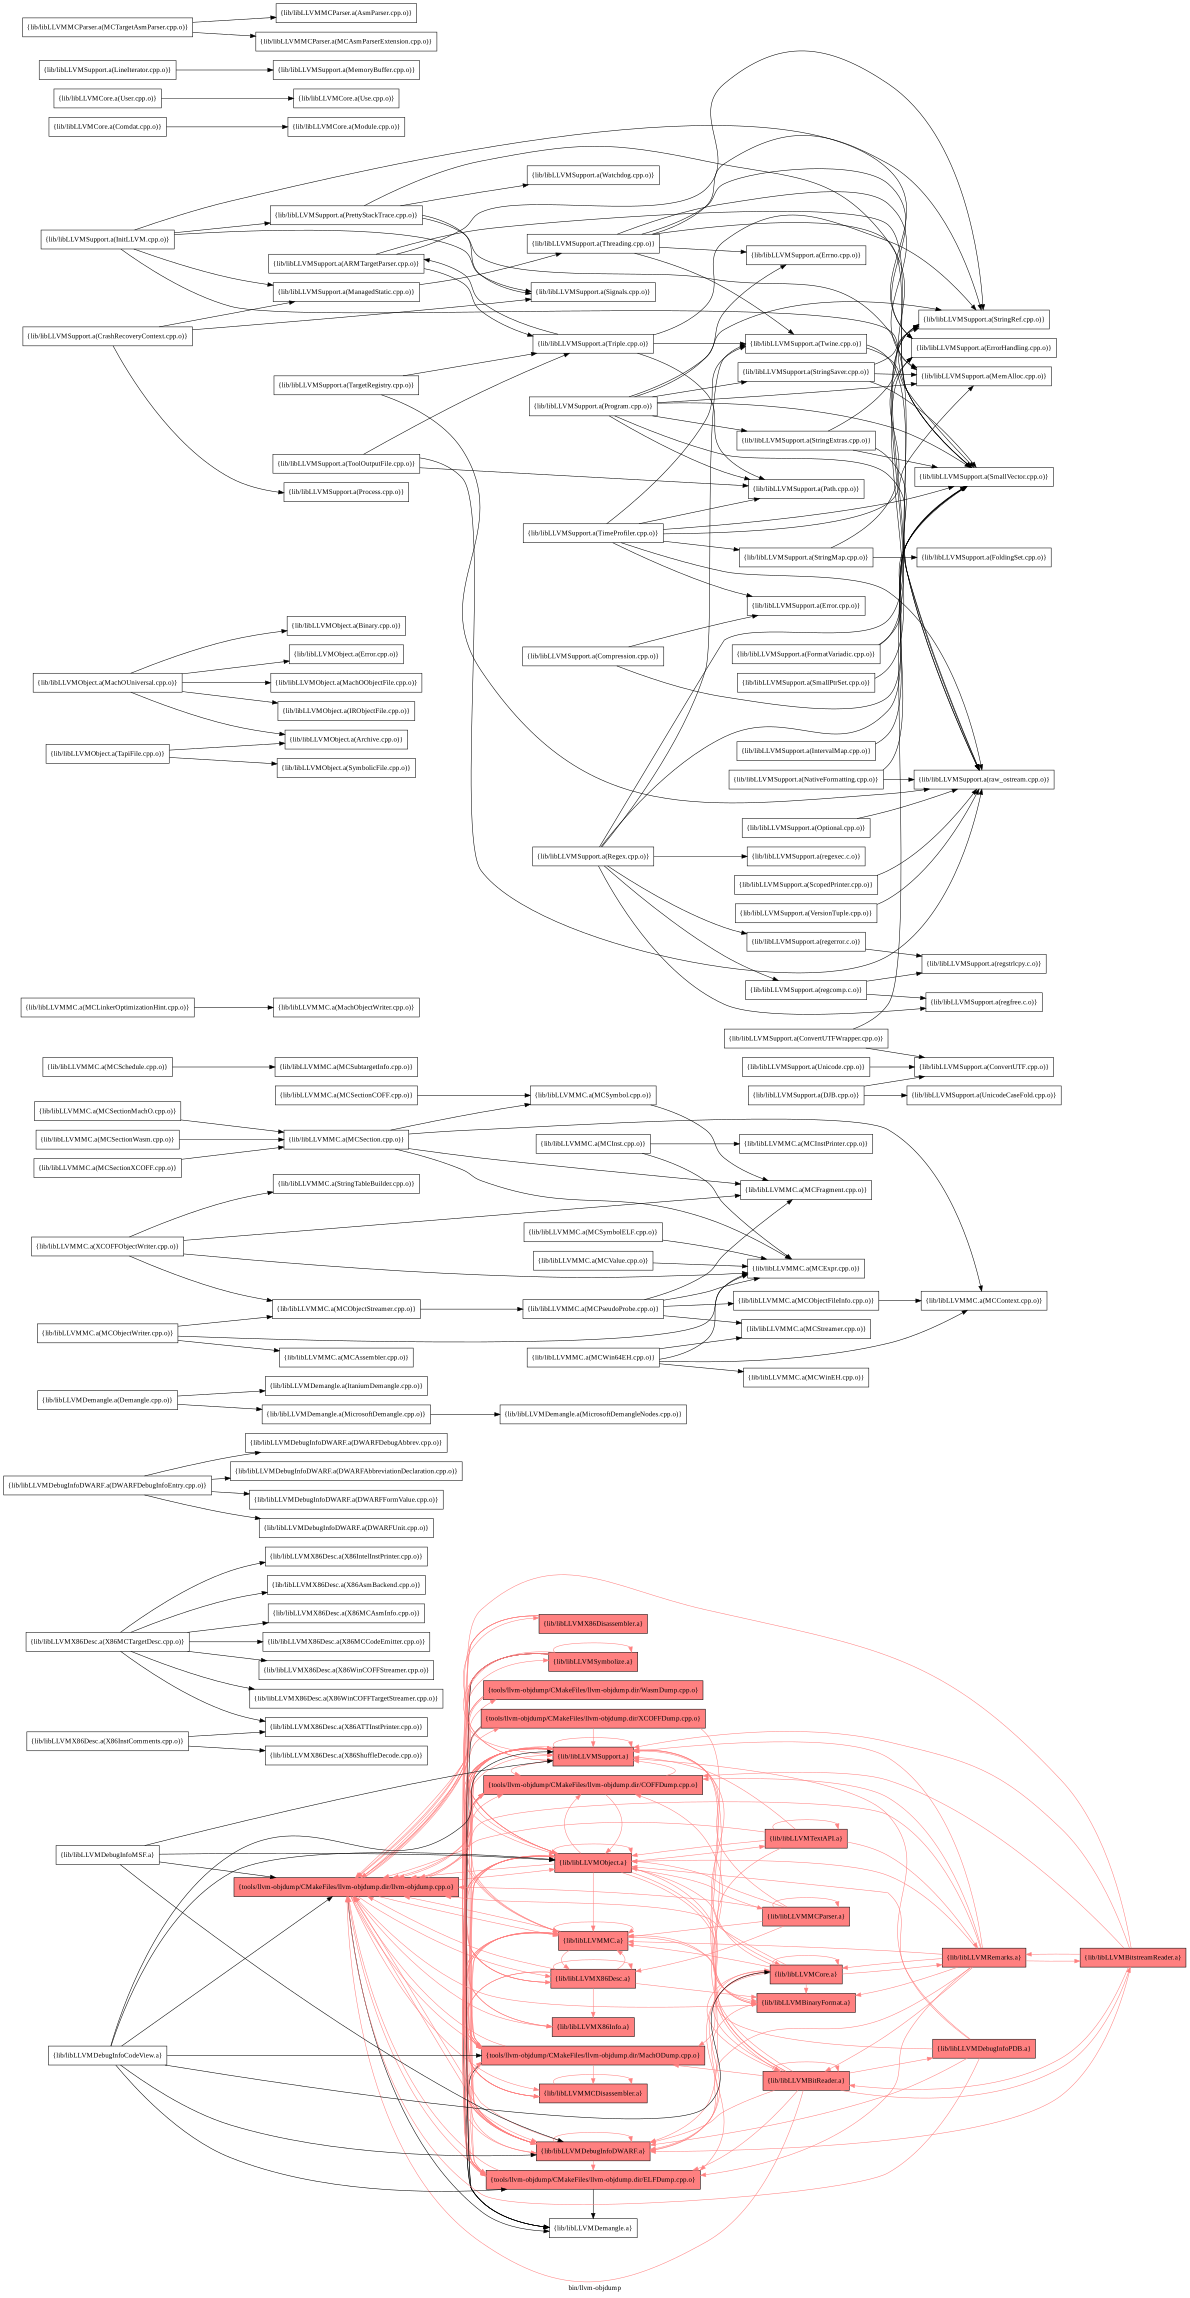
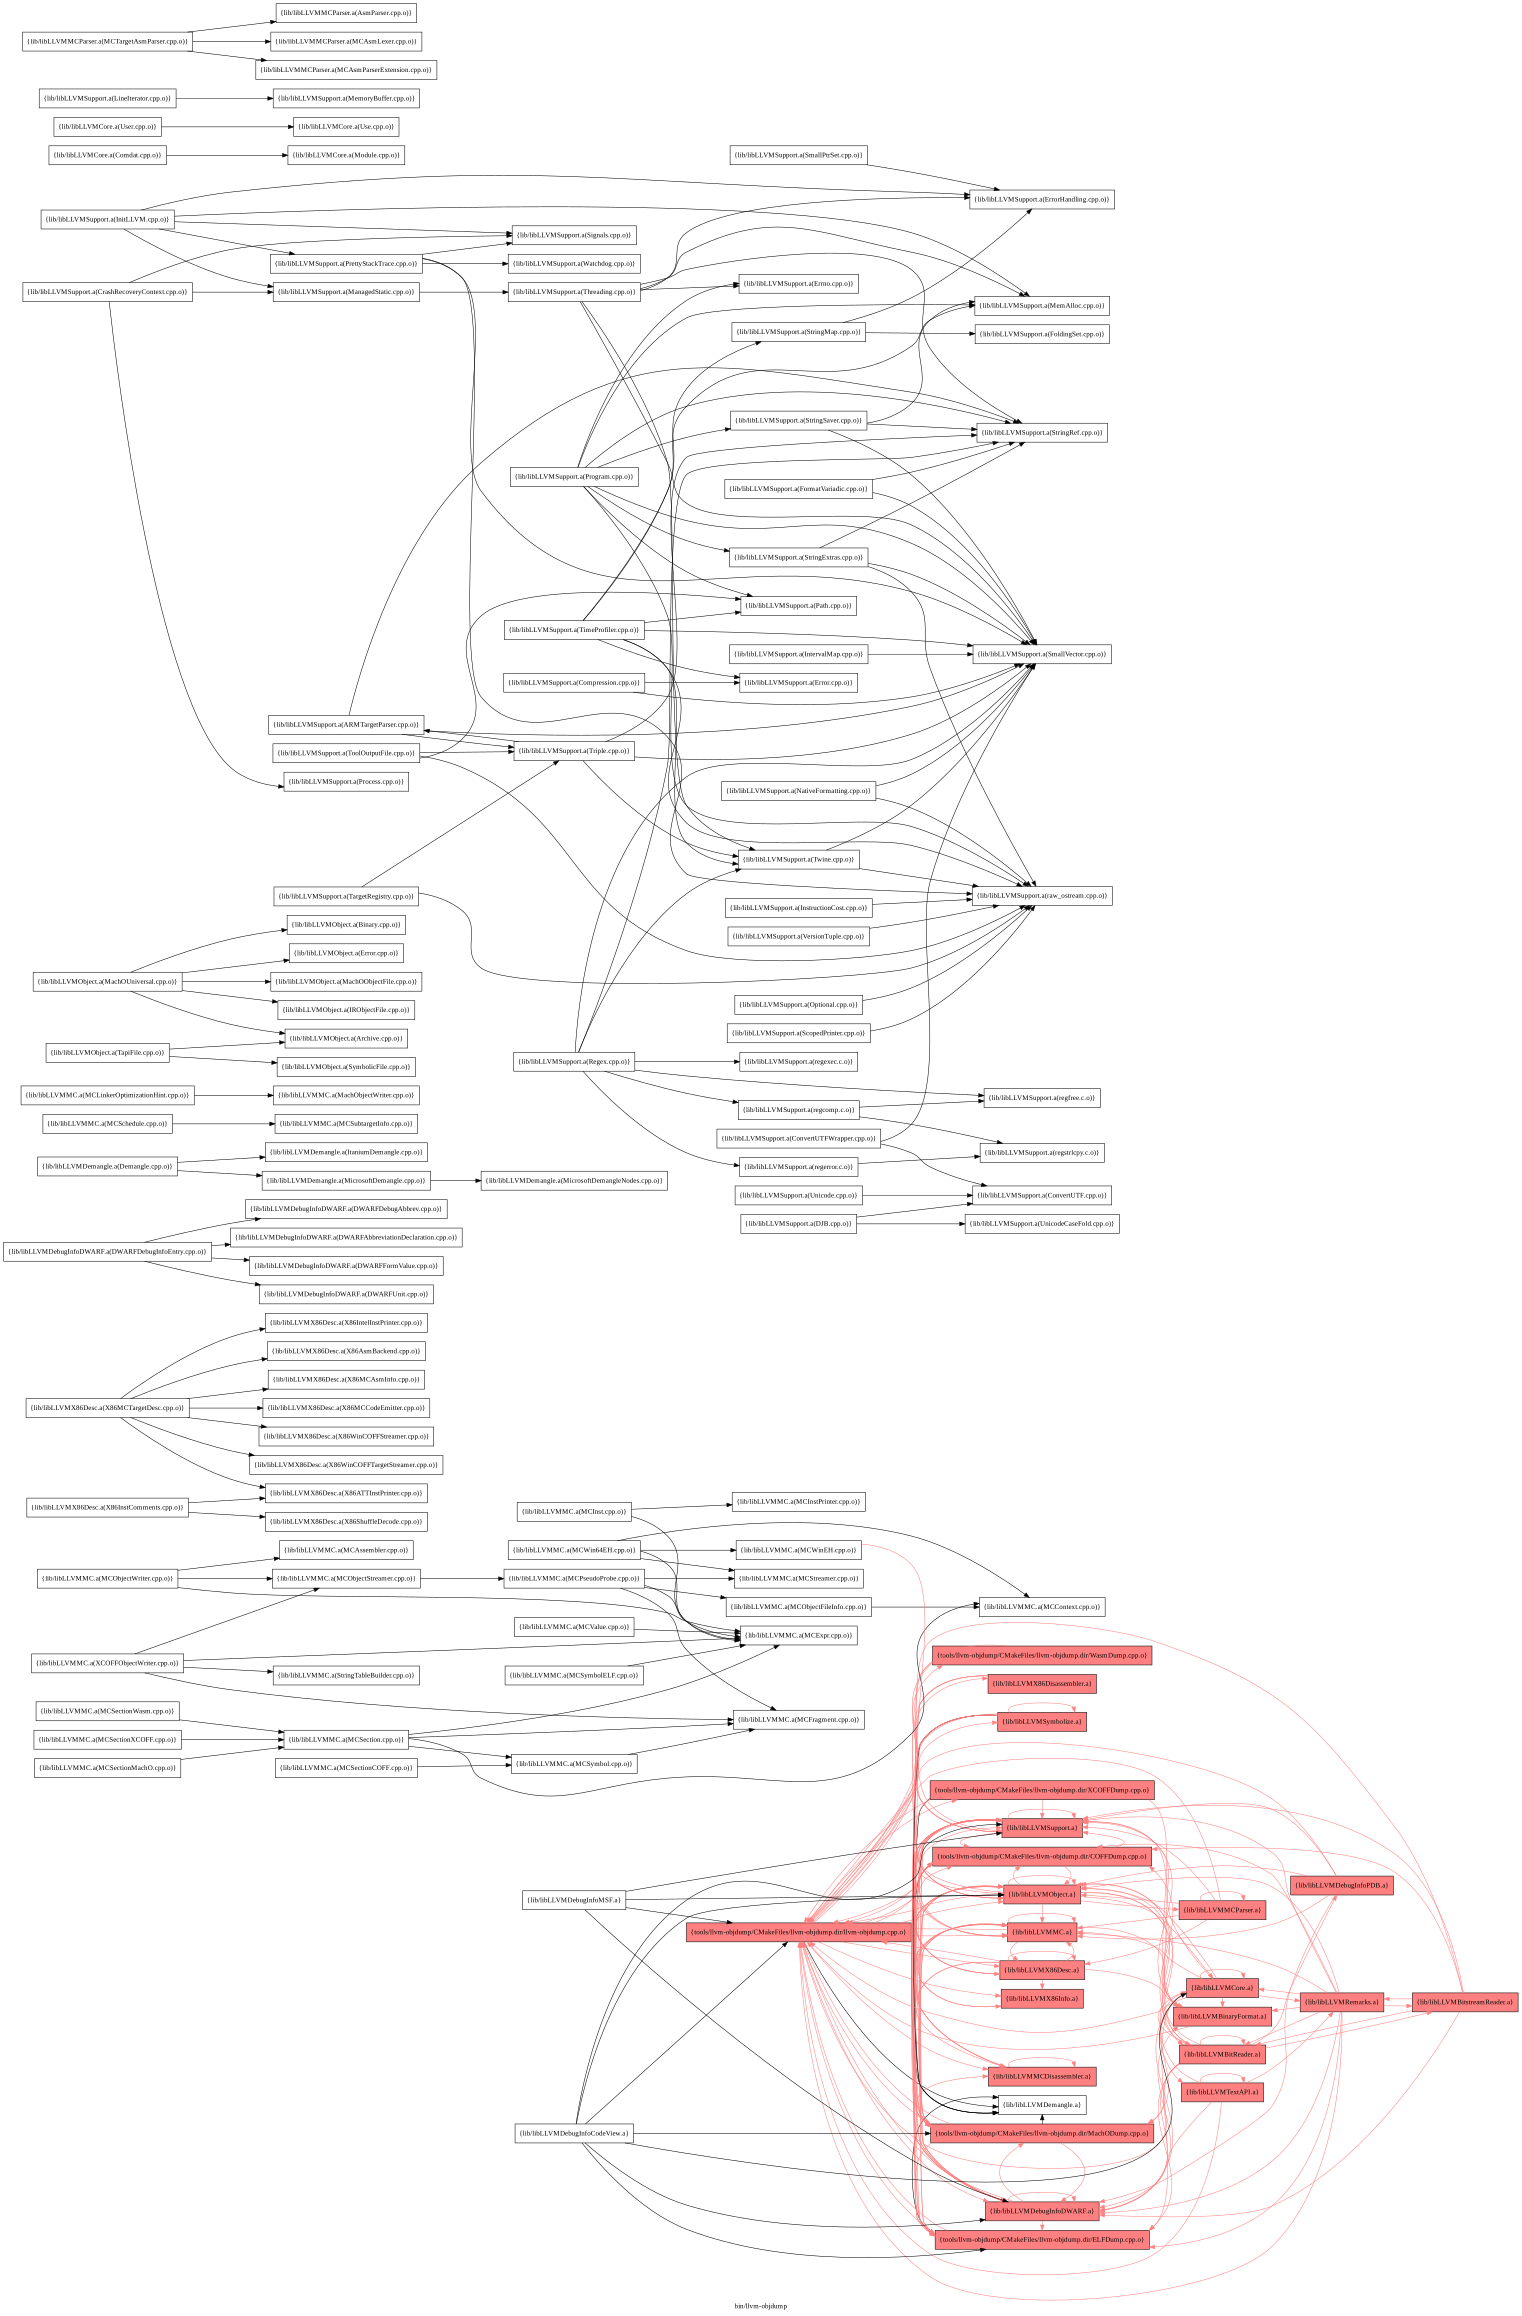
none -> (346, 42)
(706, 393) -> (841, 750)
none -> (799, 908)
(731, 1783) -> (924, 1638)
none -> (1179, 1928)
